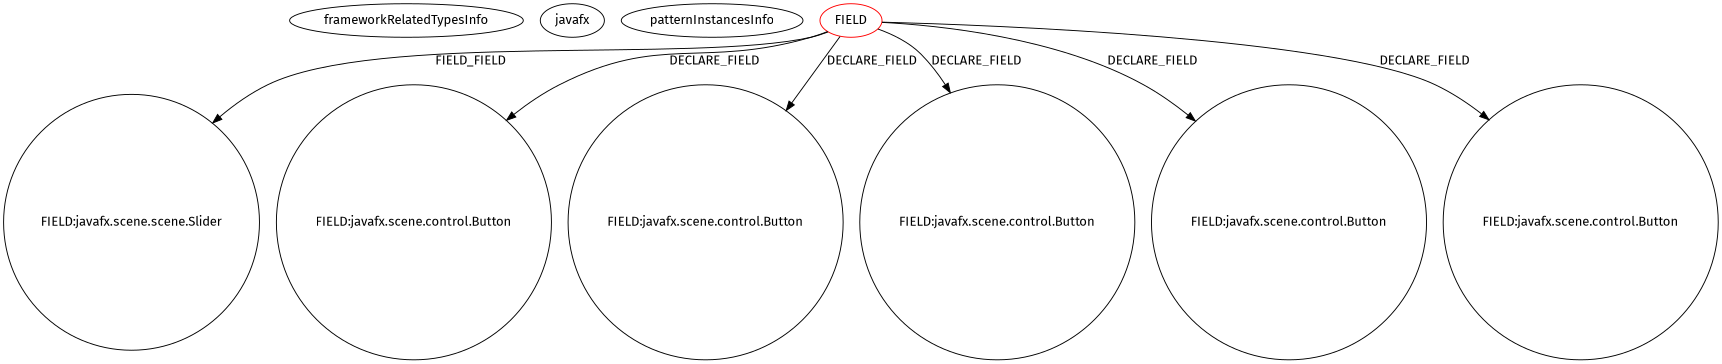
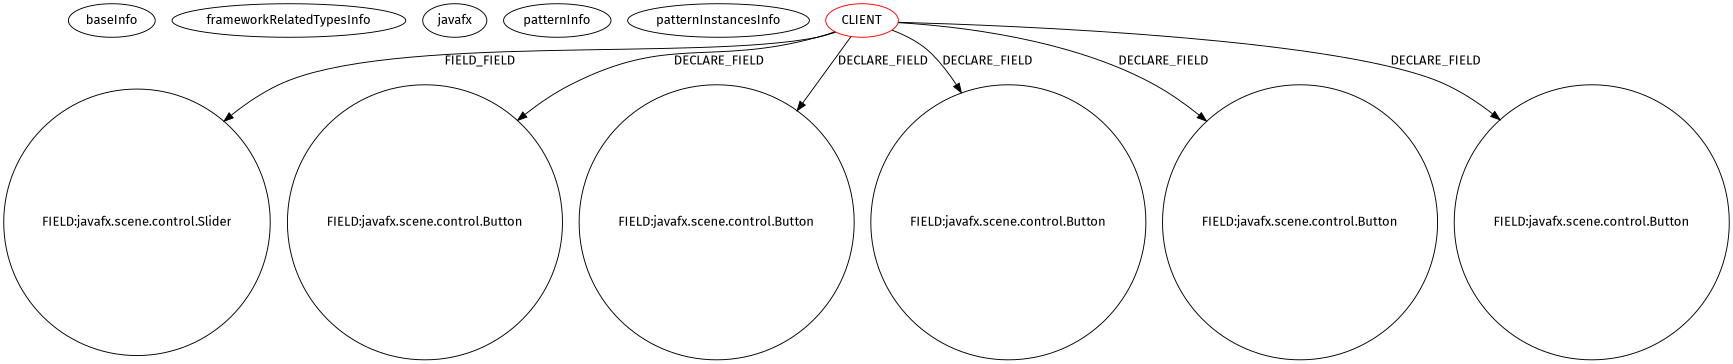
none -> (112, 21)
none -> (557, 21)
(851, 21) -> (862, 21)
(132, 222) -> (137, 222)
